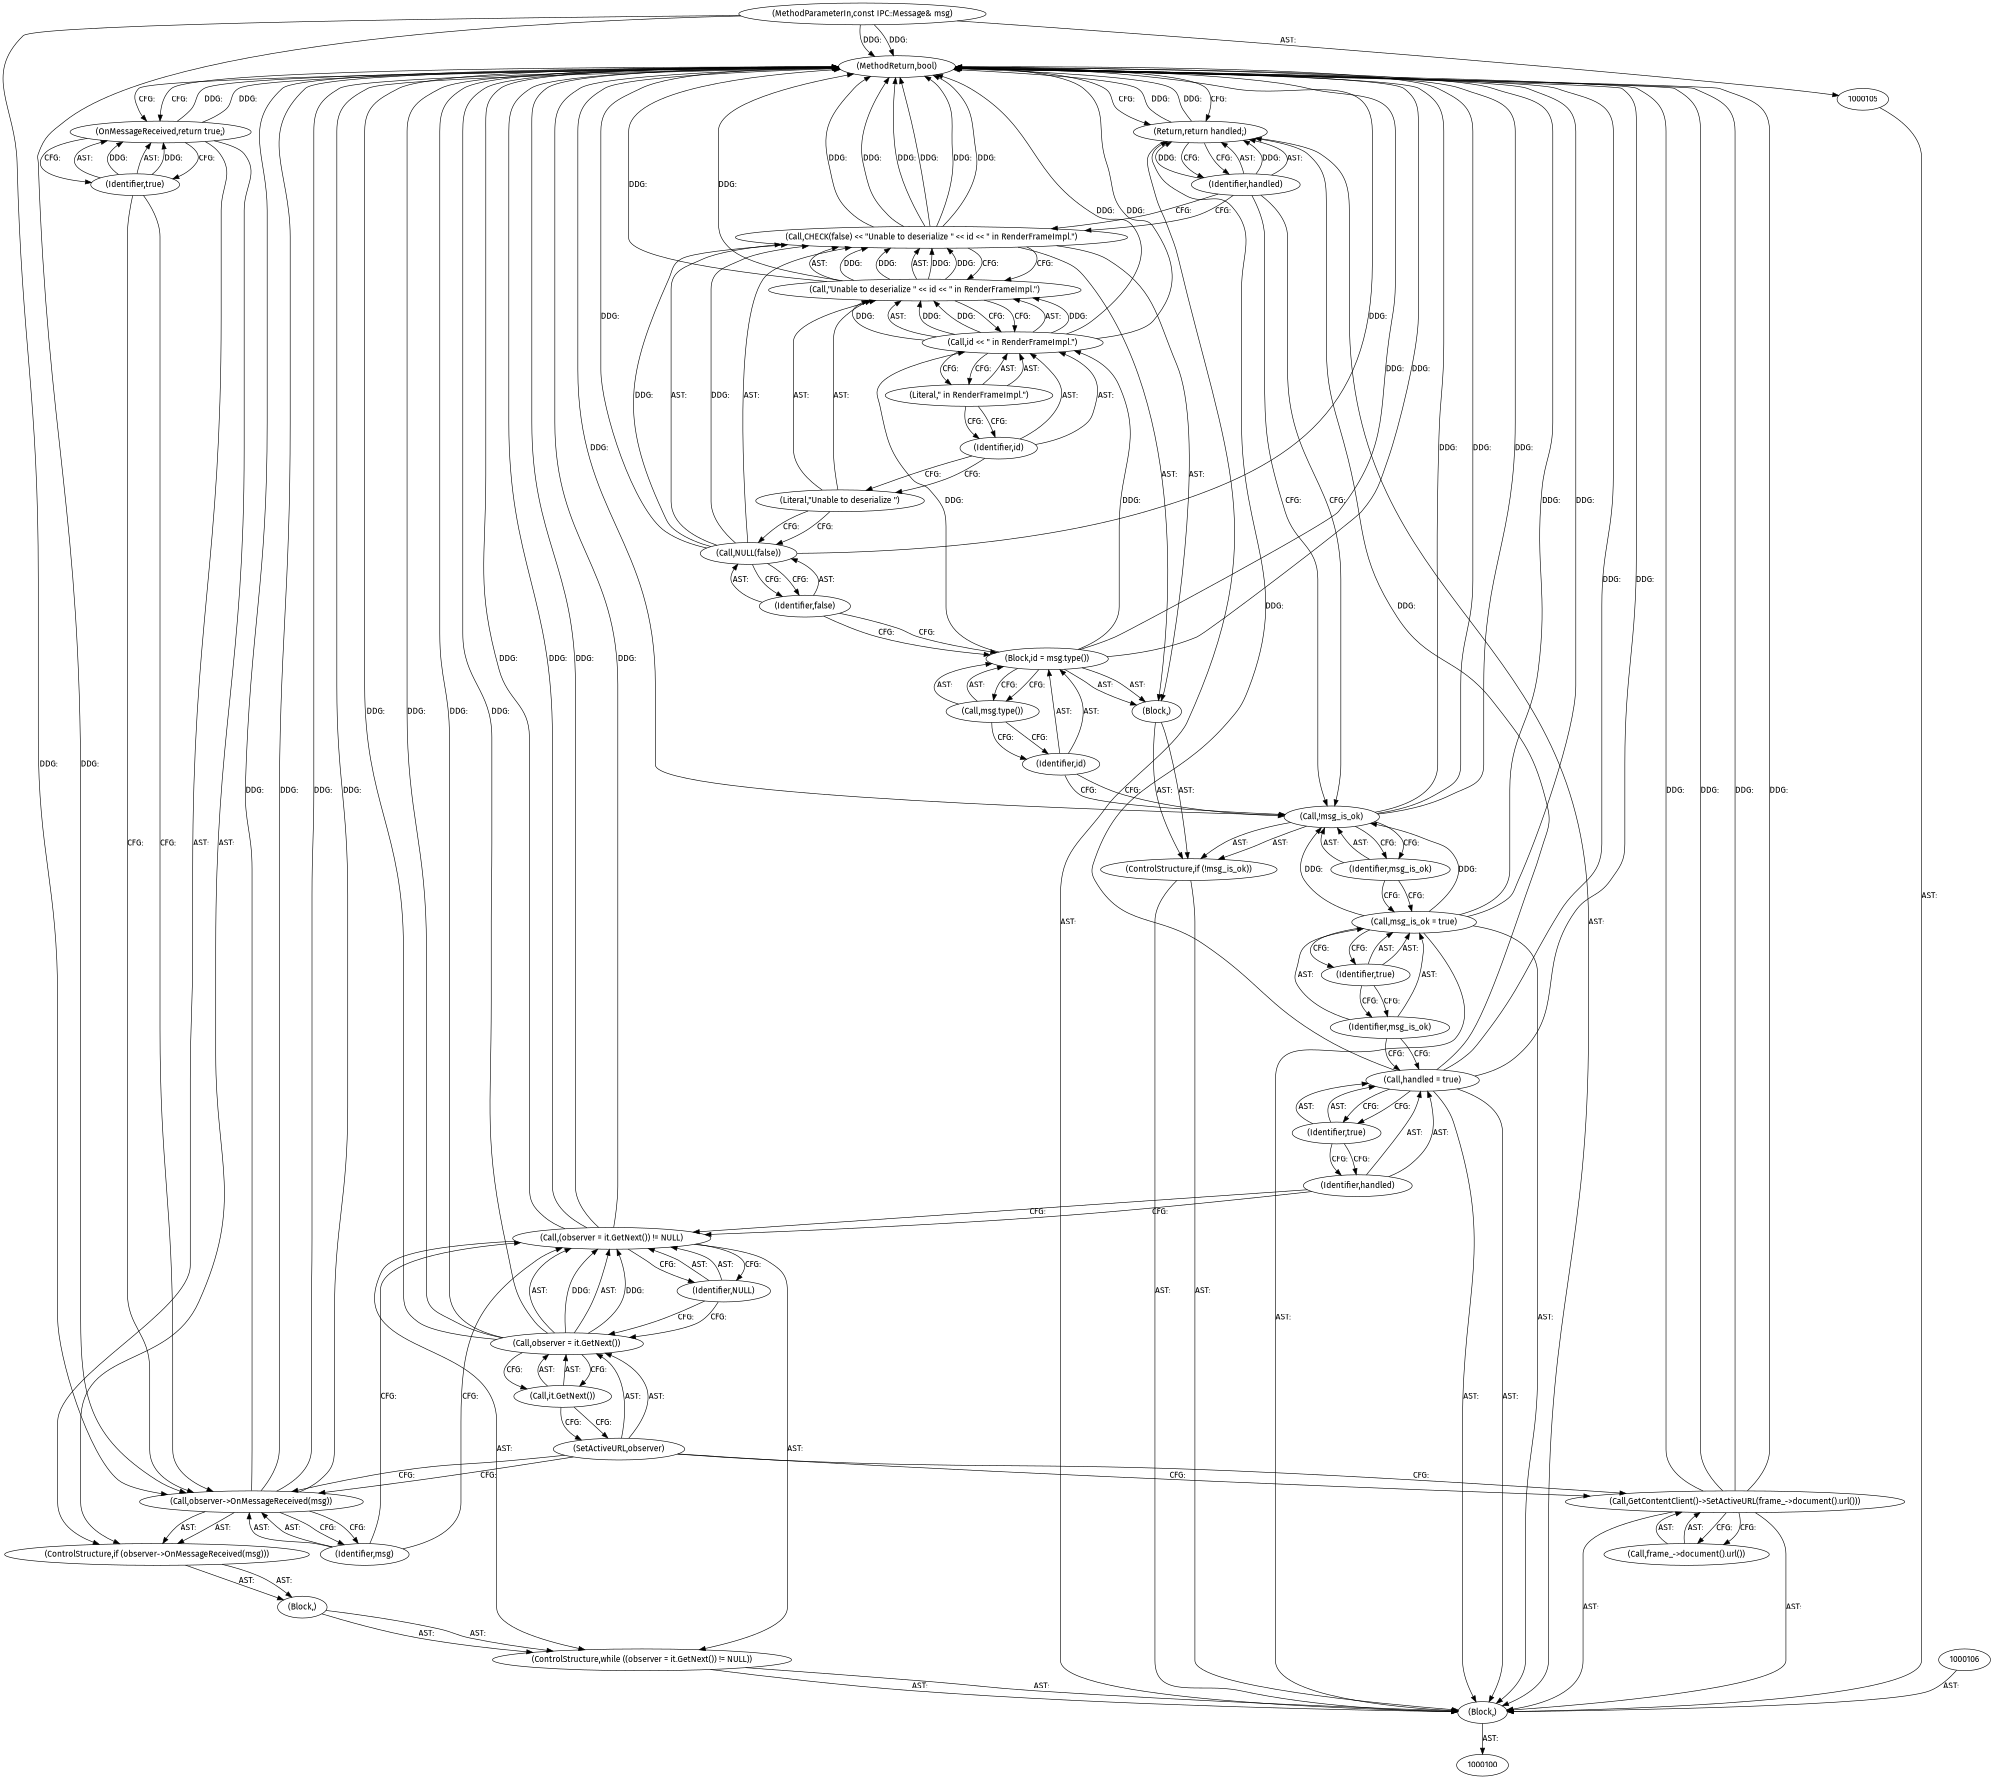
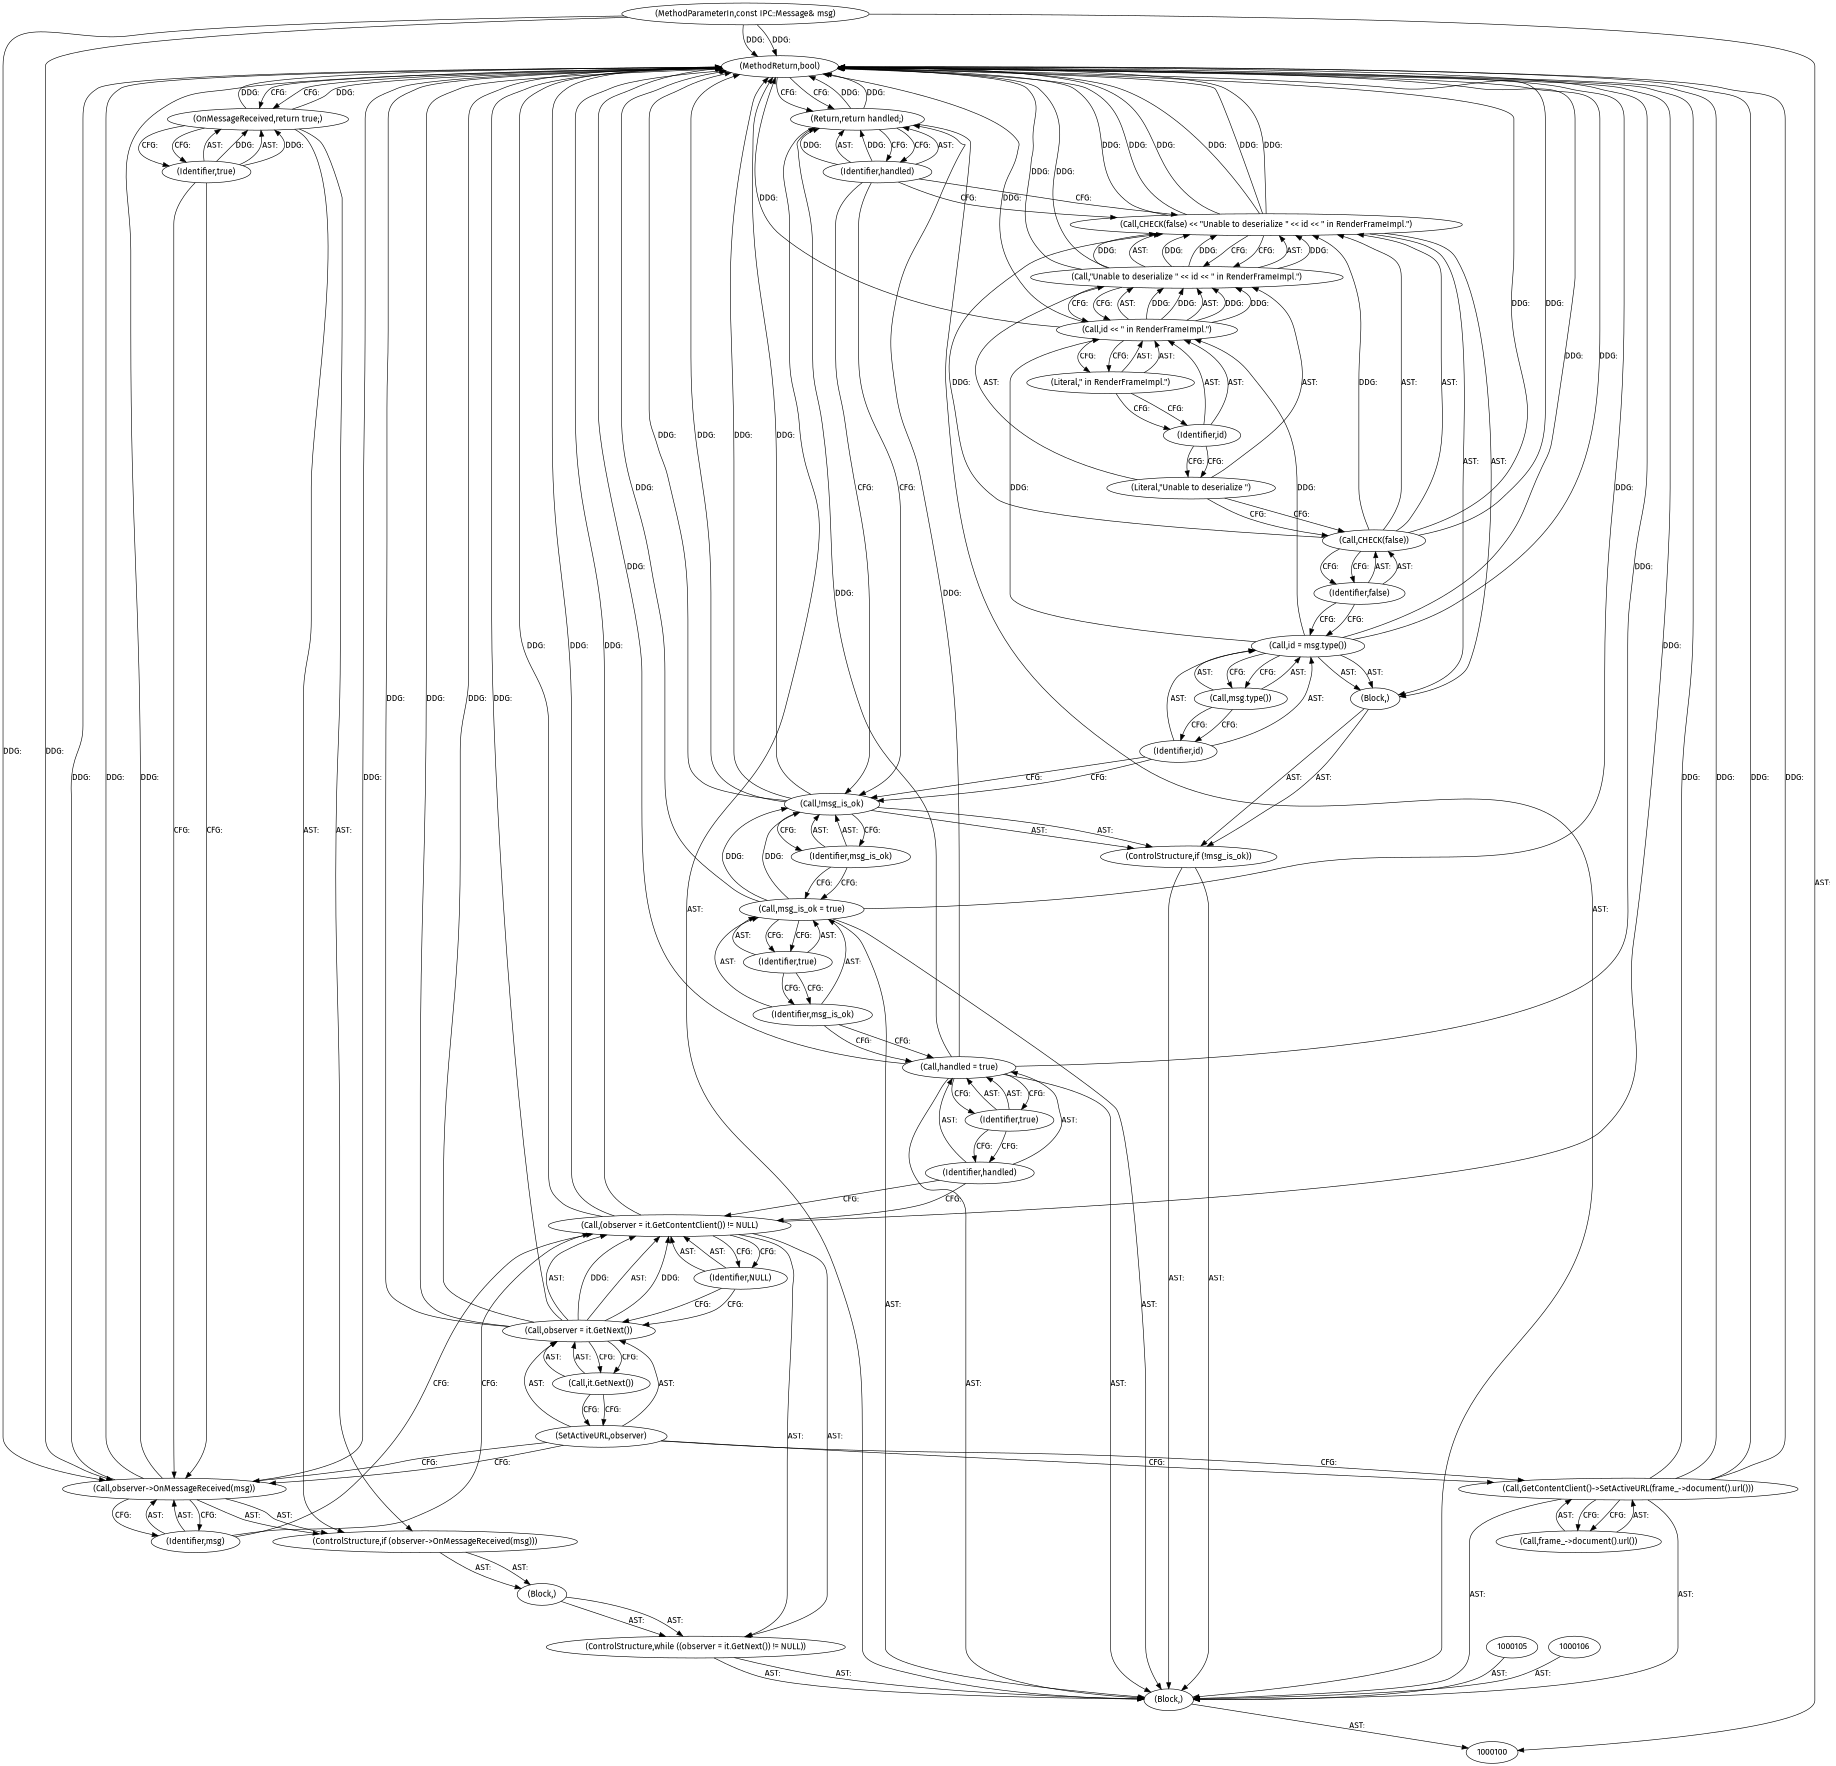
(1395, 54) -> (1815, 557)
(749, 553) -> (1374, 541)
(1047, 659) -> (1308, 646)
(612, 1238) -> (670, 1226)
